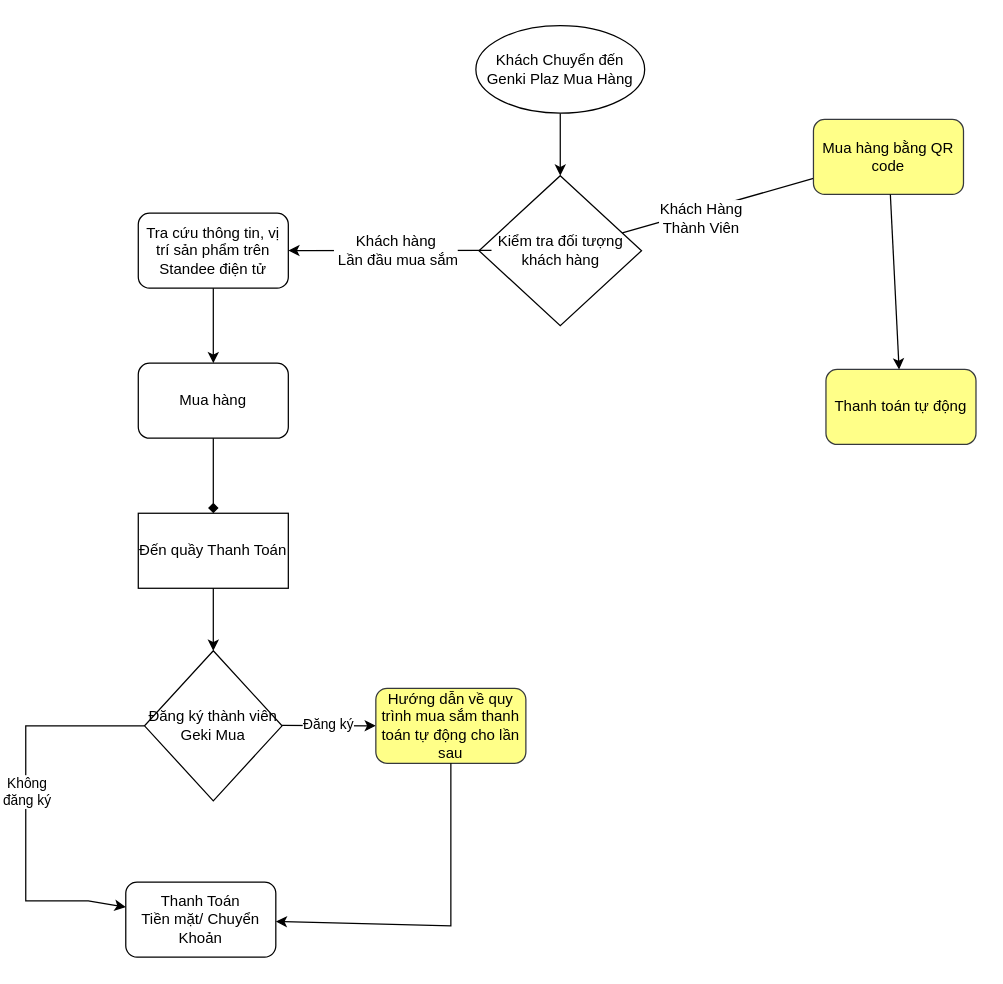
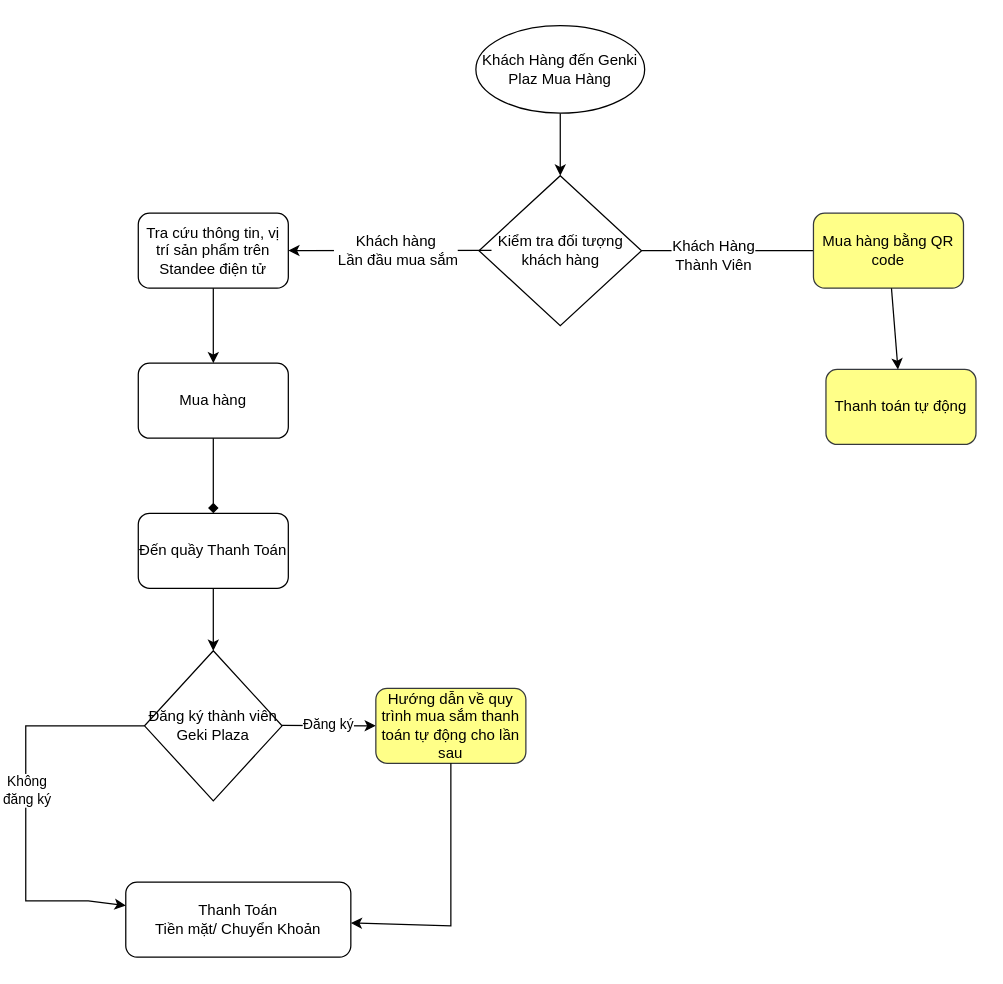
(560, 69) -> (560, 69)
(888, 157) -> (888, 251)
(213, 551) -> (213, 551)
(213, 726) -> (213, 726)
(201, 919) -> (238, 919)
